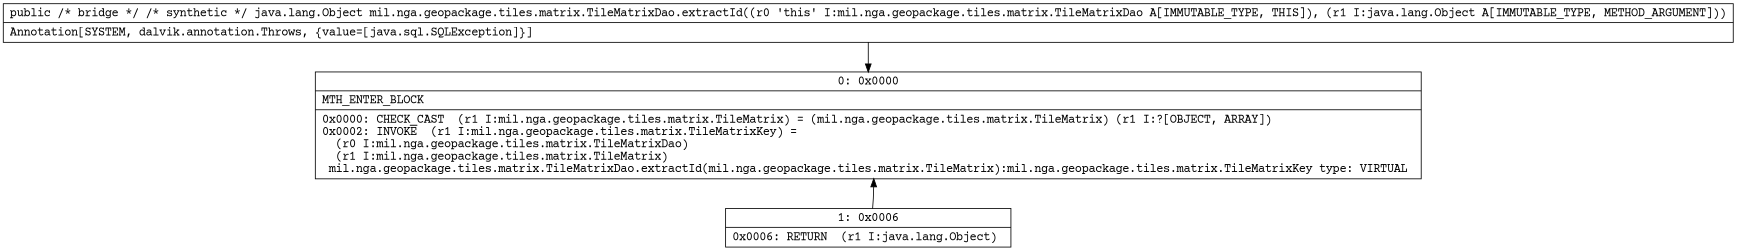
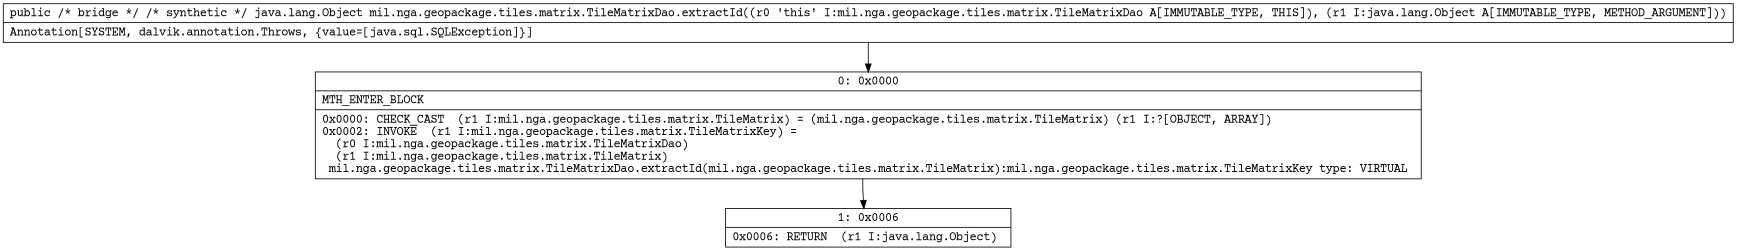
(873, 198) -> (863, 189)
